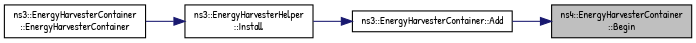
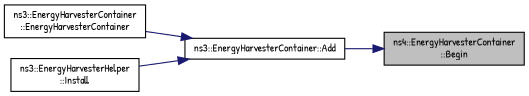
(160, 21) -> (163, 34)
